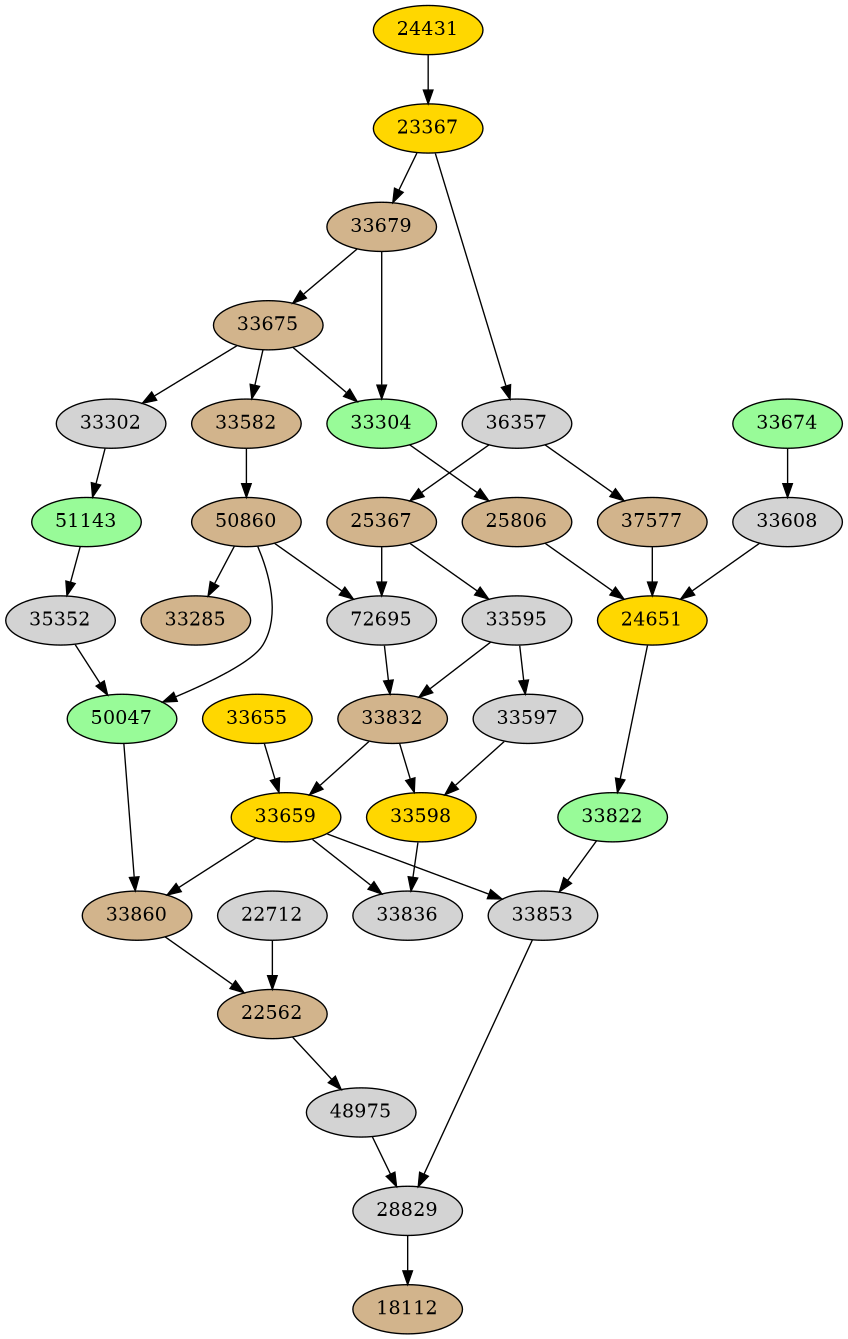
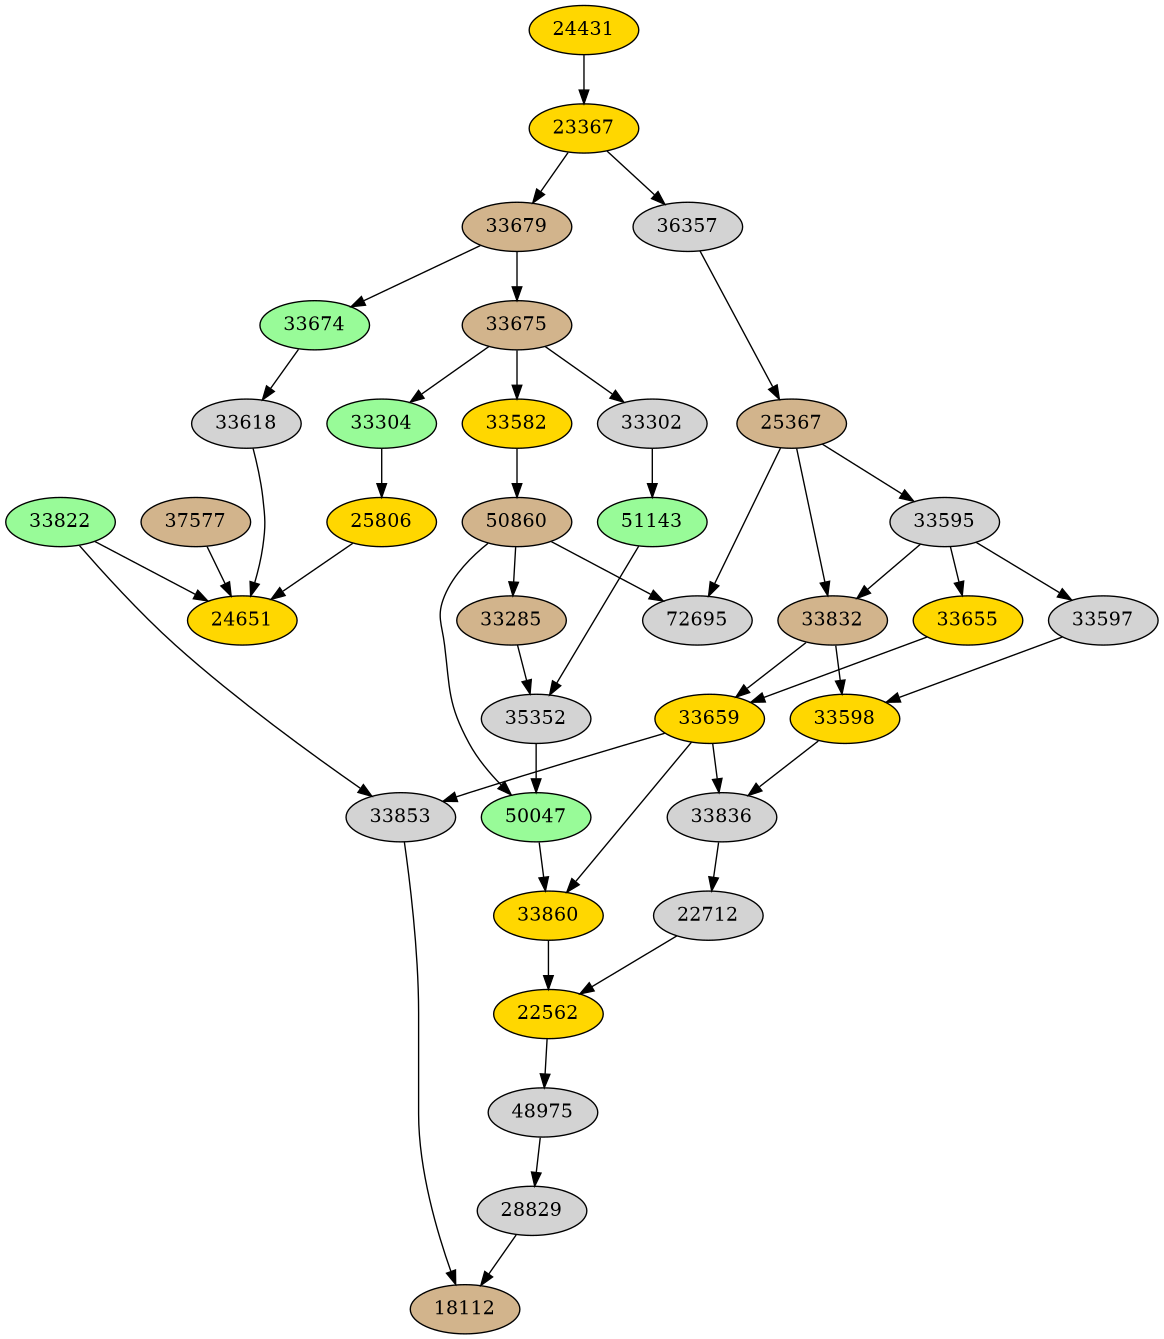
(382, 318) -> (422, 273)
(246, 424) -> (517, 424)
(579, 469) -> none
(517, 522) -> (382, 522)
(788, 522) -> (246, 424)
none -> (955, 564)
(386, 663) -> (811, 515)
none -> (522, 663)
(634, 712) -> (145, 568)
none -> (716, 860)
(137, 916) -> (548, 916)
(272, 1014) -> (548, 1014)
(478, 1057) -> (419, 1058)
